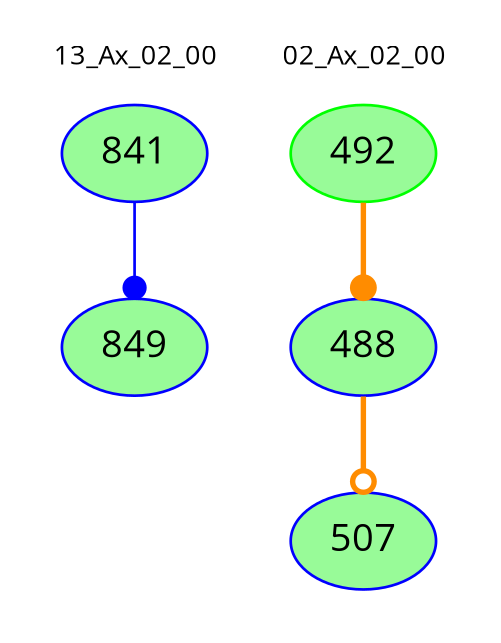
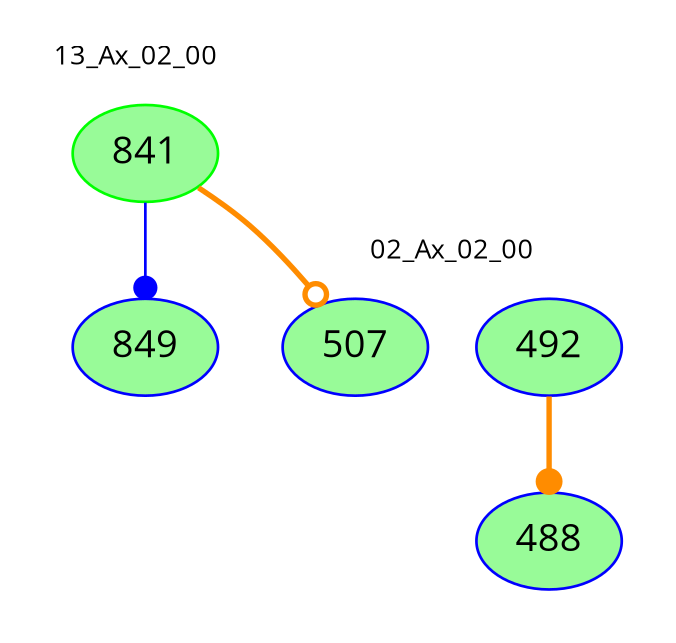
(135, 153) -> (145, 153)
(363, 153) -> (549, 347)
(363, 434) -> (278, 253)
